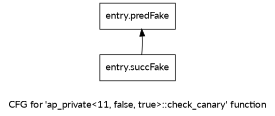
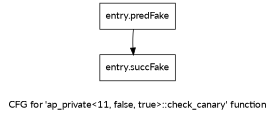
(142, 46) -> (133, 38)
